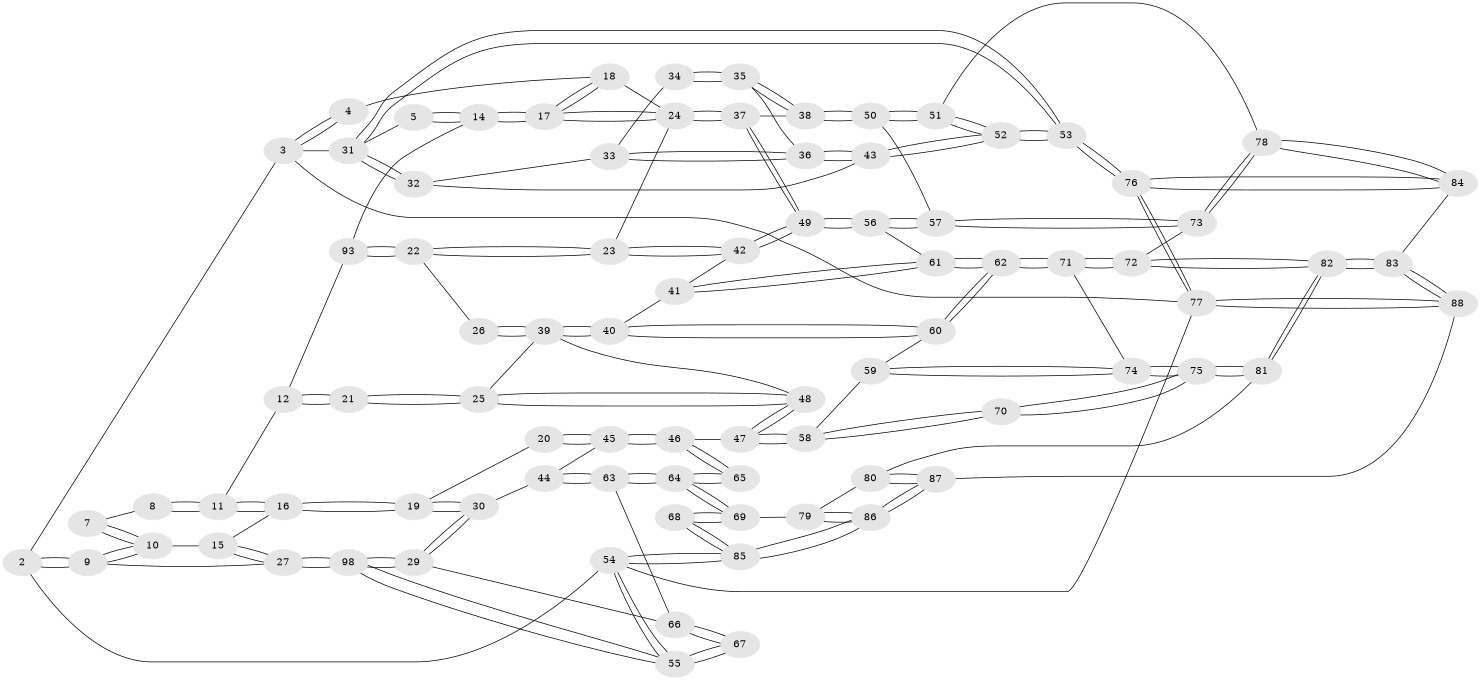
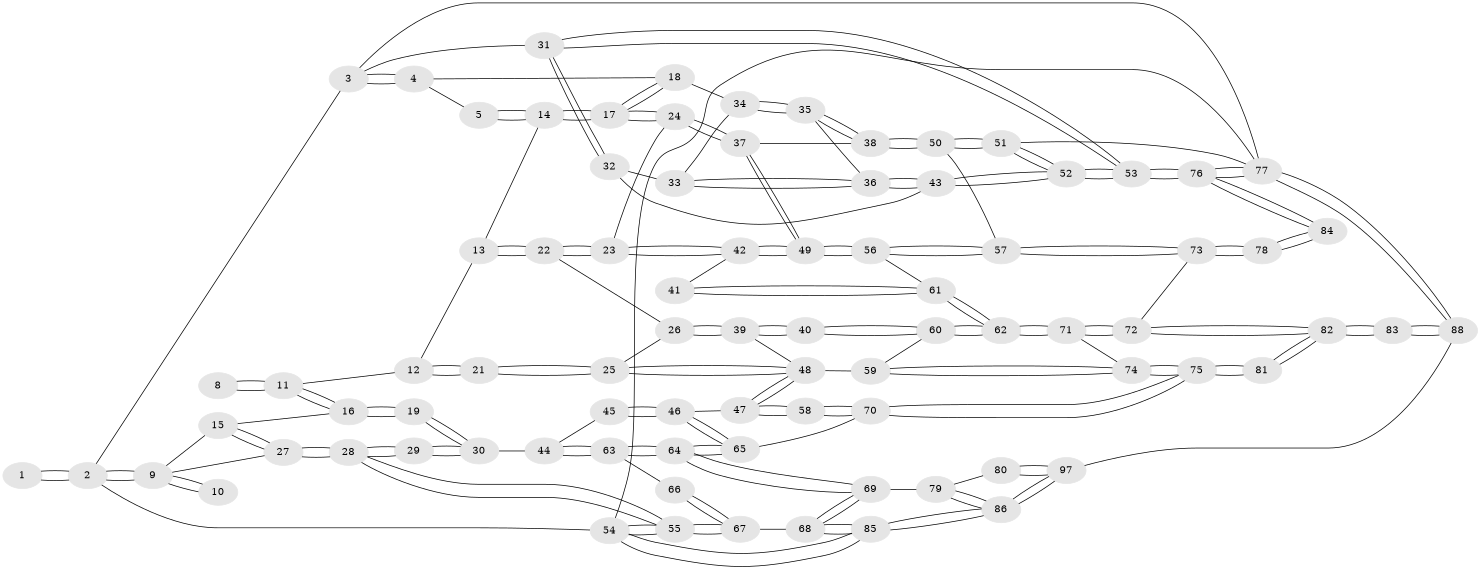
(1110, 3) -> (1134, 144)
(642, 96) -> (708, 91)
(381, 134) -> (447, 97)
(1425, 224) -> none
(349, 252) -> (479, 251)
(642, 311) -> none
(512, 365) -> (642, 350)
(838, 405) -> (838, 371)
none -> (808, 436)
(544, 439) -> none
(1077, 446) -> none
none -> (22, 476)
(936, 479) -> (1066, 471)
(88, 523) -> none
none -> (773, 529)
(186, 546) -> (186, 451)
(349, 563) -> (349, 452)
(544, 594) -> none
